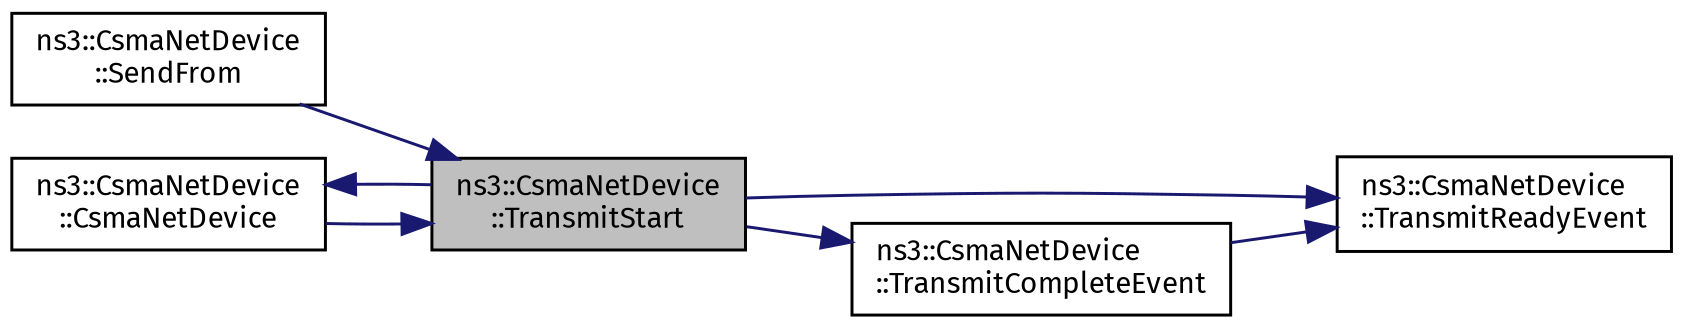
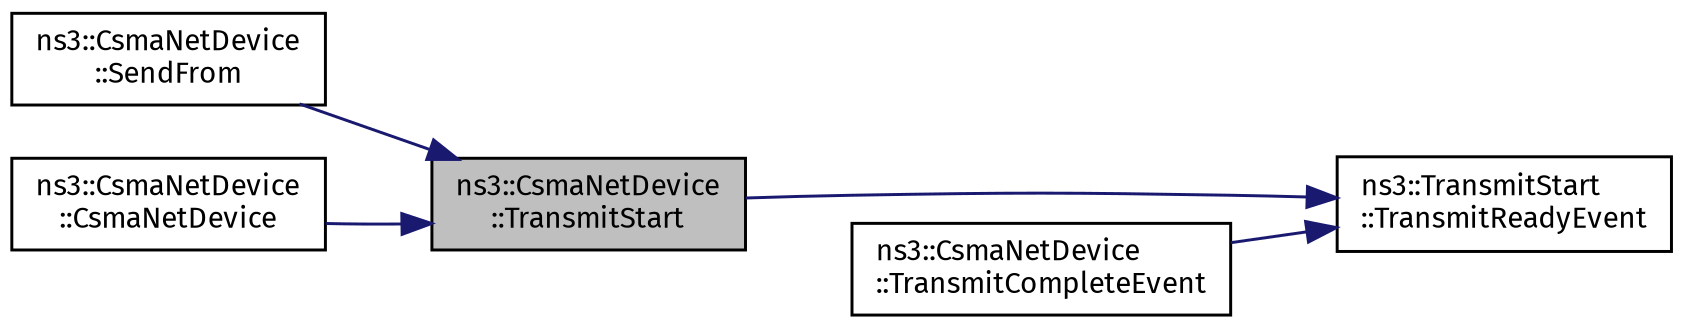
(394, 184) -> none
(1504, 204) -> (1504, 204)
(784, 232) -> none
